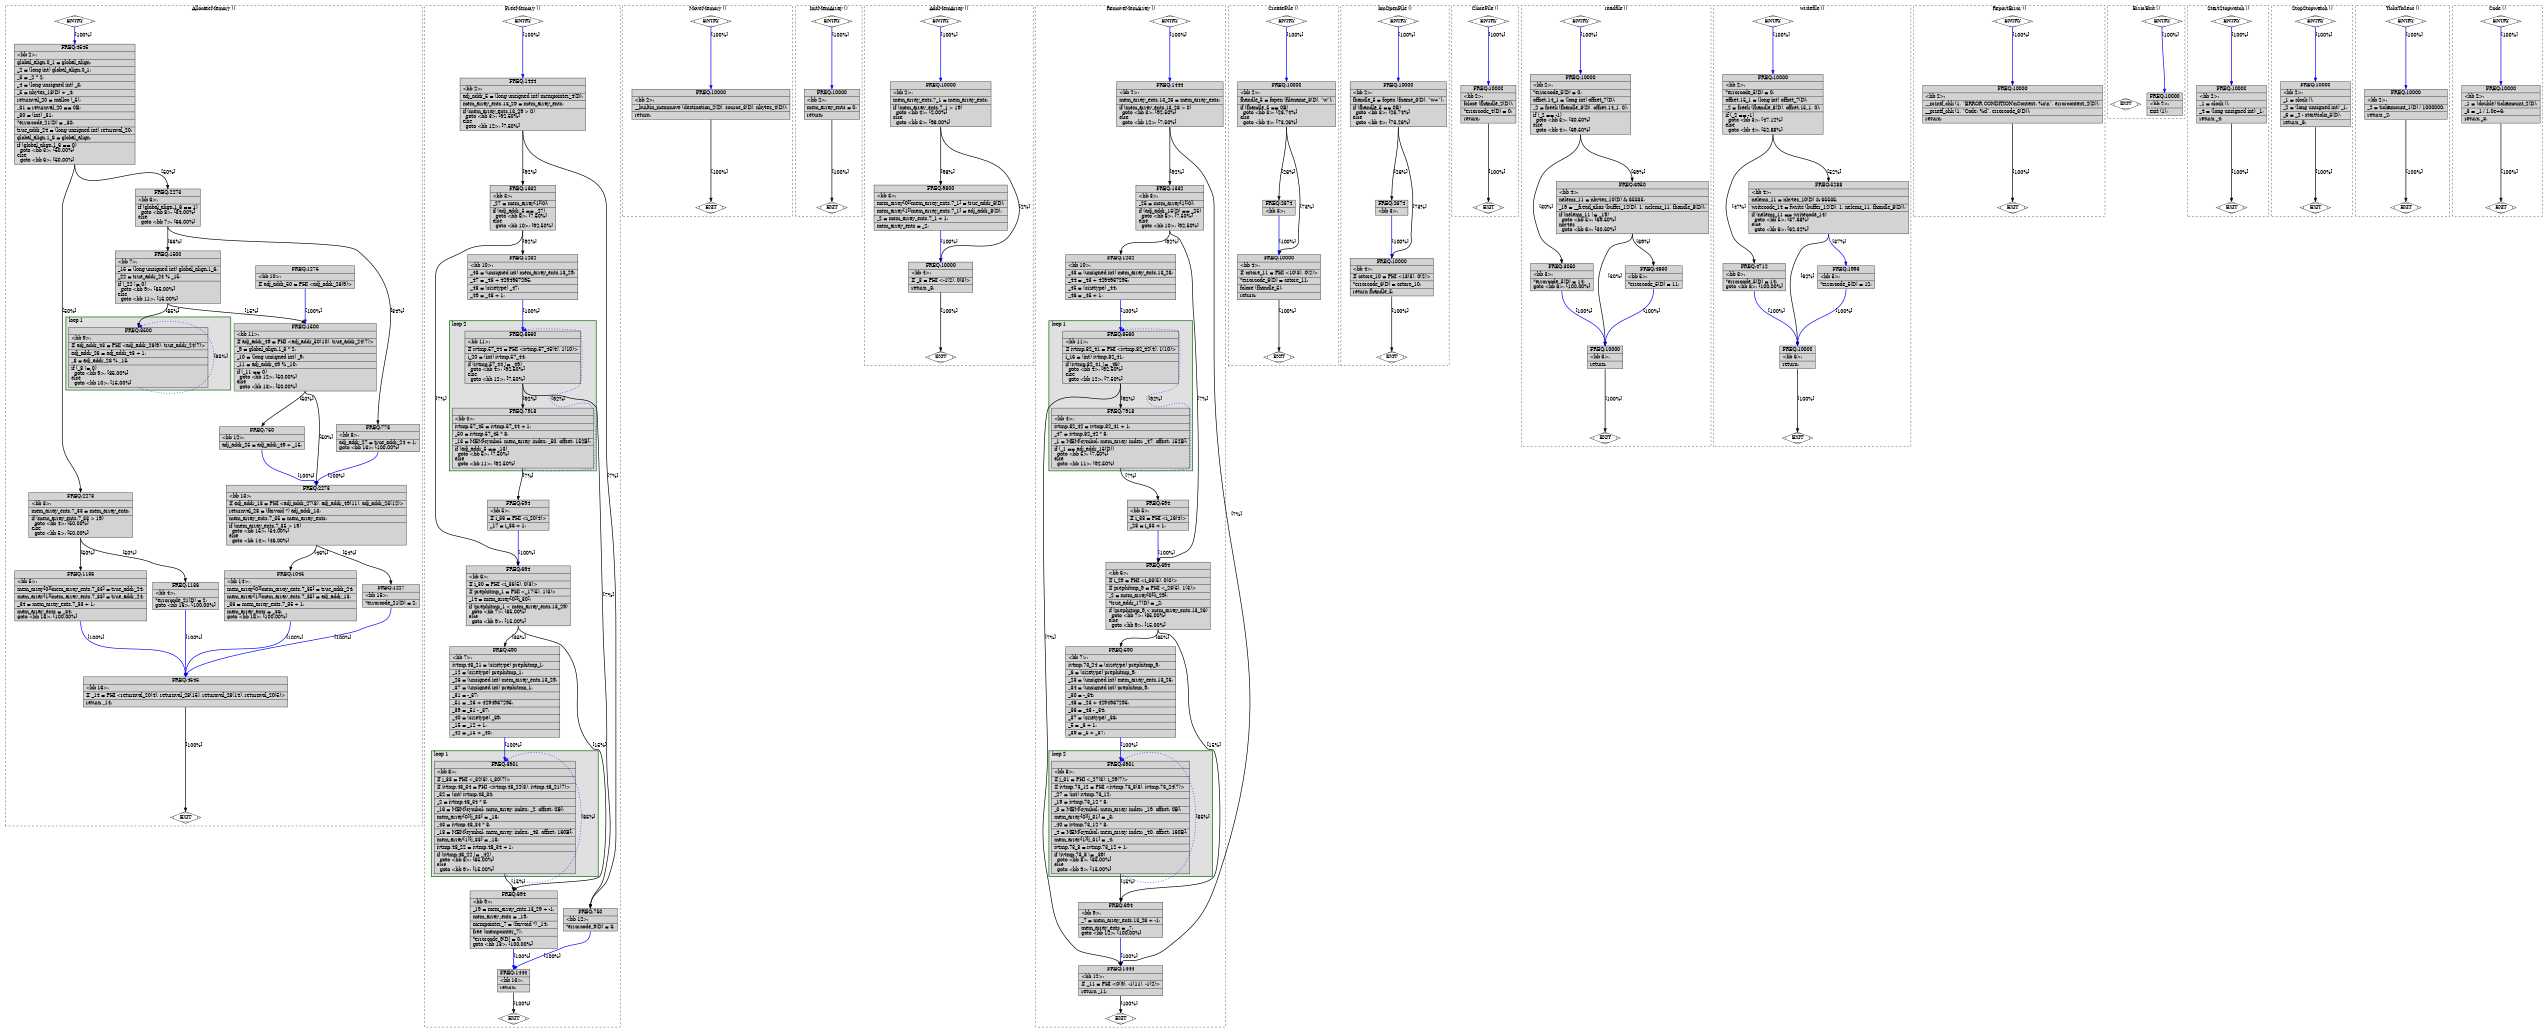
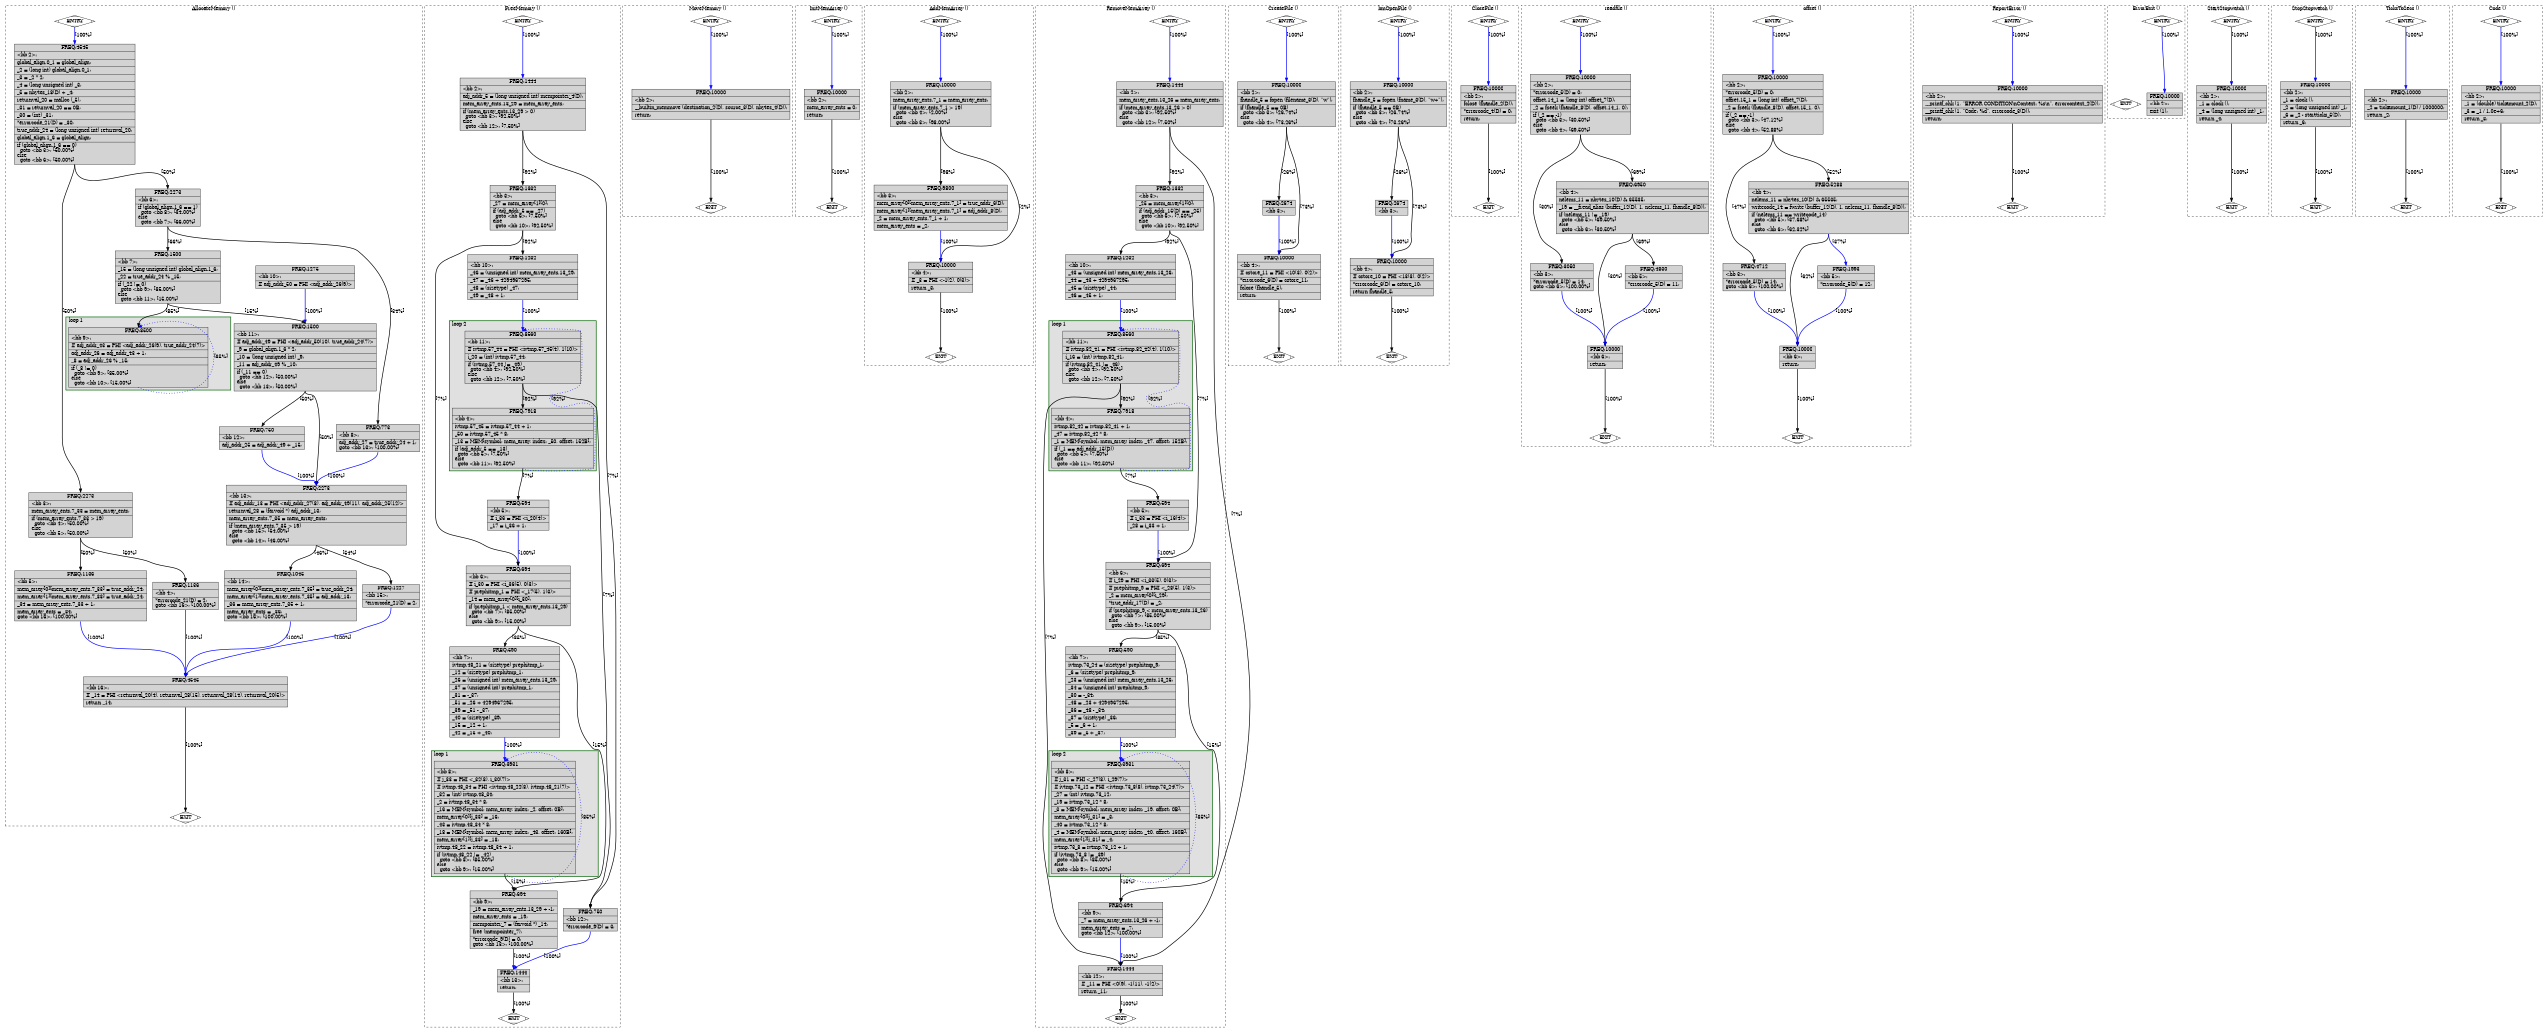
(1812, 9) -> (1812, 9)
(1567, 225) -> (1564, 225)
